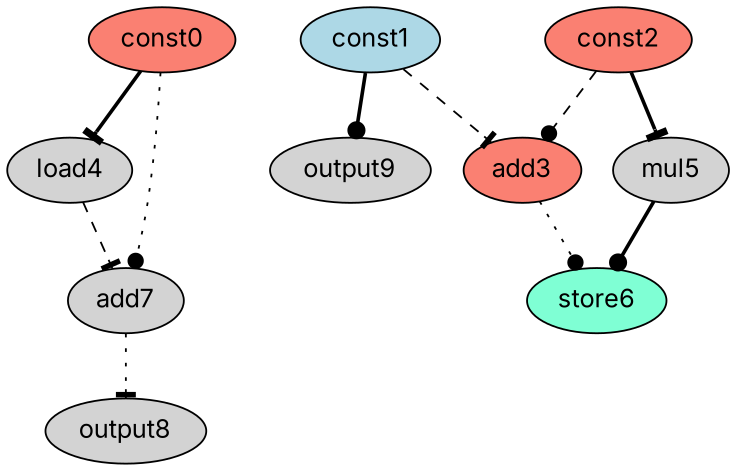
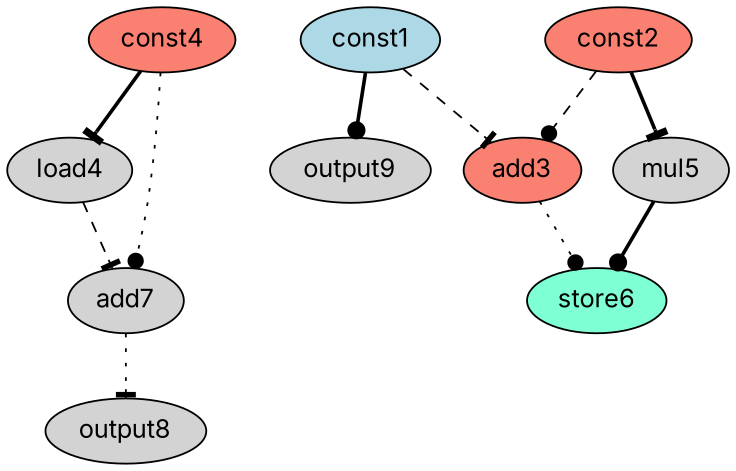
(162, 40) -> (162, 40)
